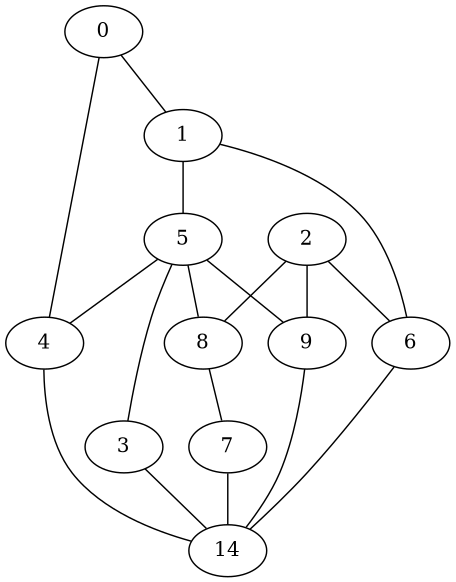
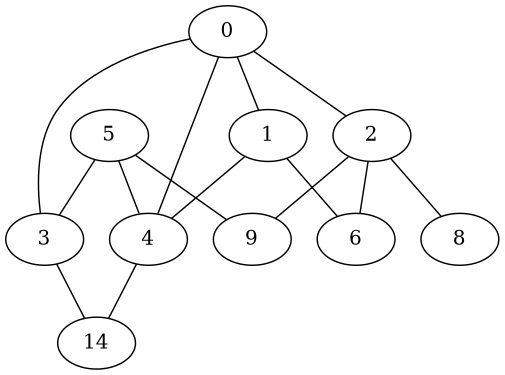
none -> (300, 84)
none -> (73, 92)
(183, 188) -> (208, 188)
(193, 291) -> none
(228, 447) -> none
(326, 452) -> none
(287, 453) -> none
